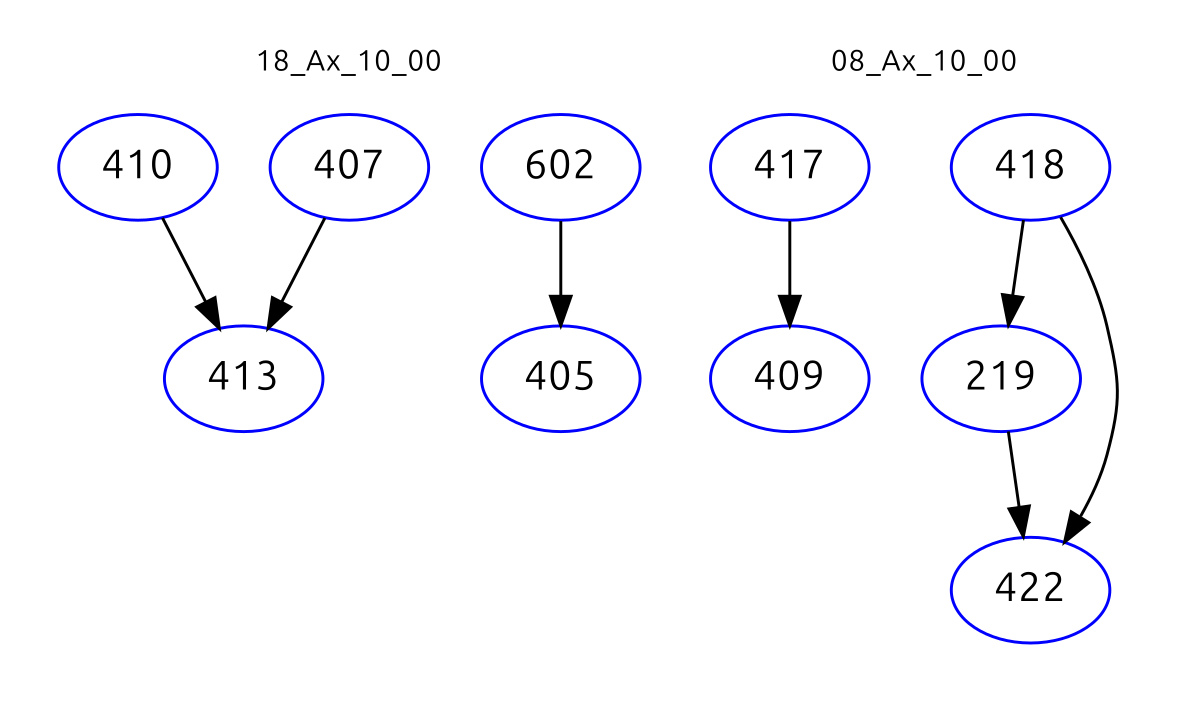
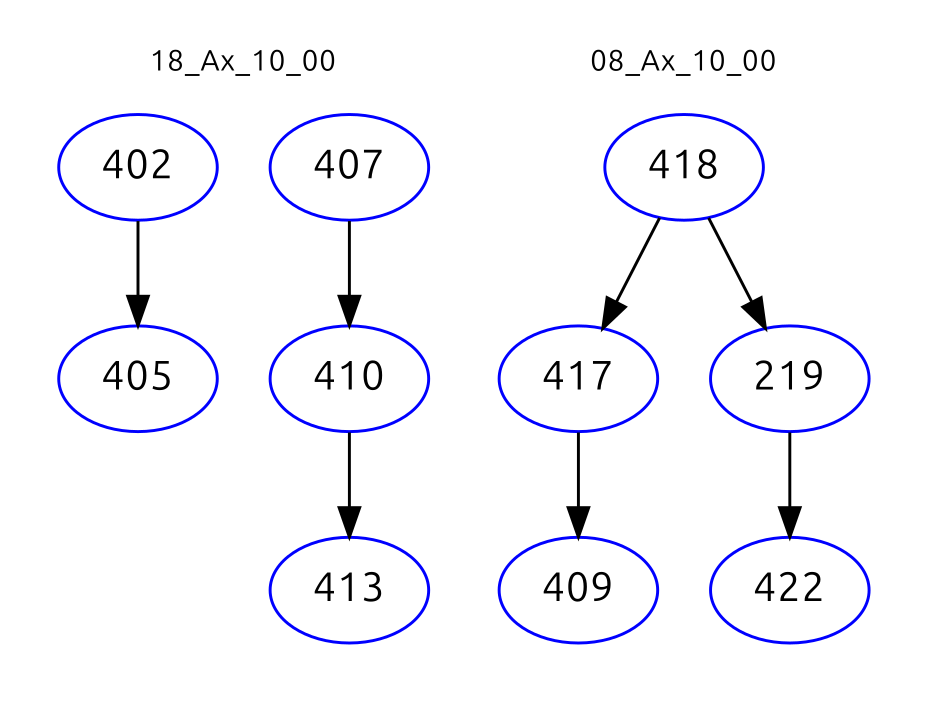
(561, 167) -> (138, 167)
(303, 260) -> (349, 259)
(1115, 365) -> (638, 260)
